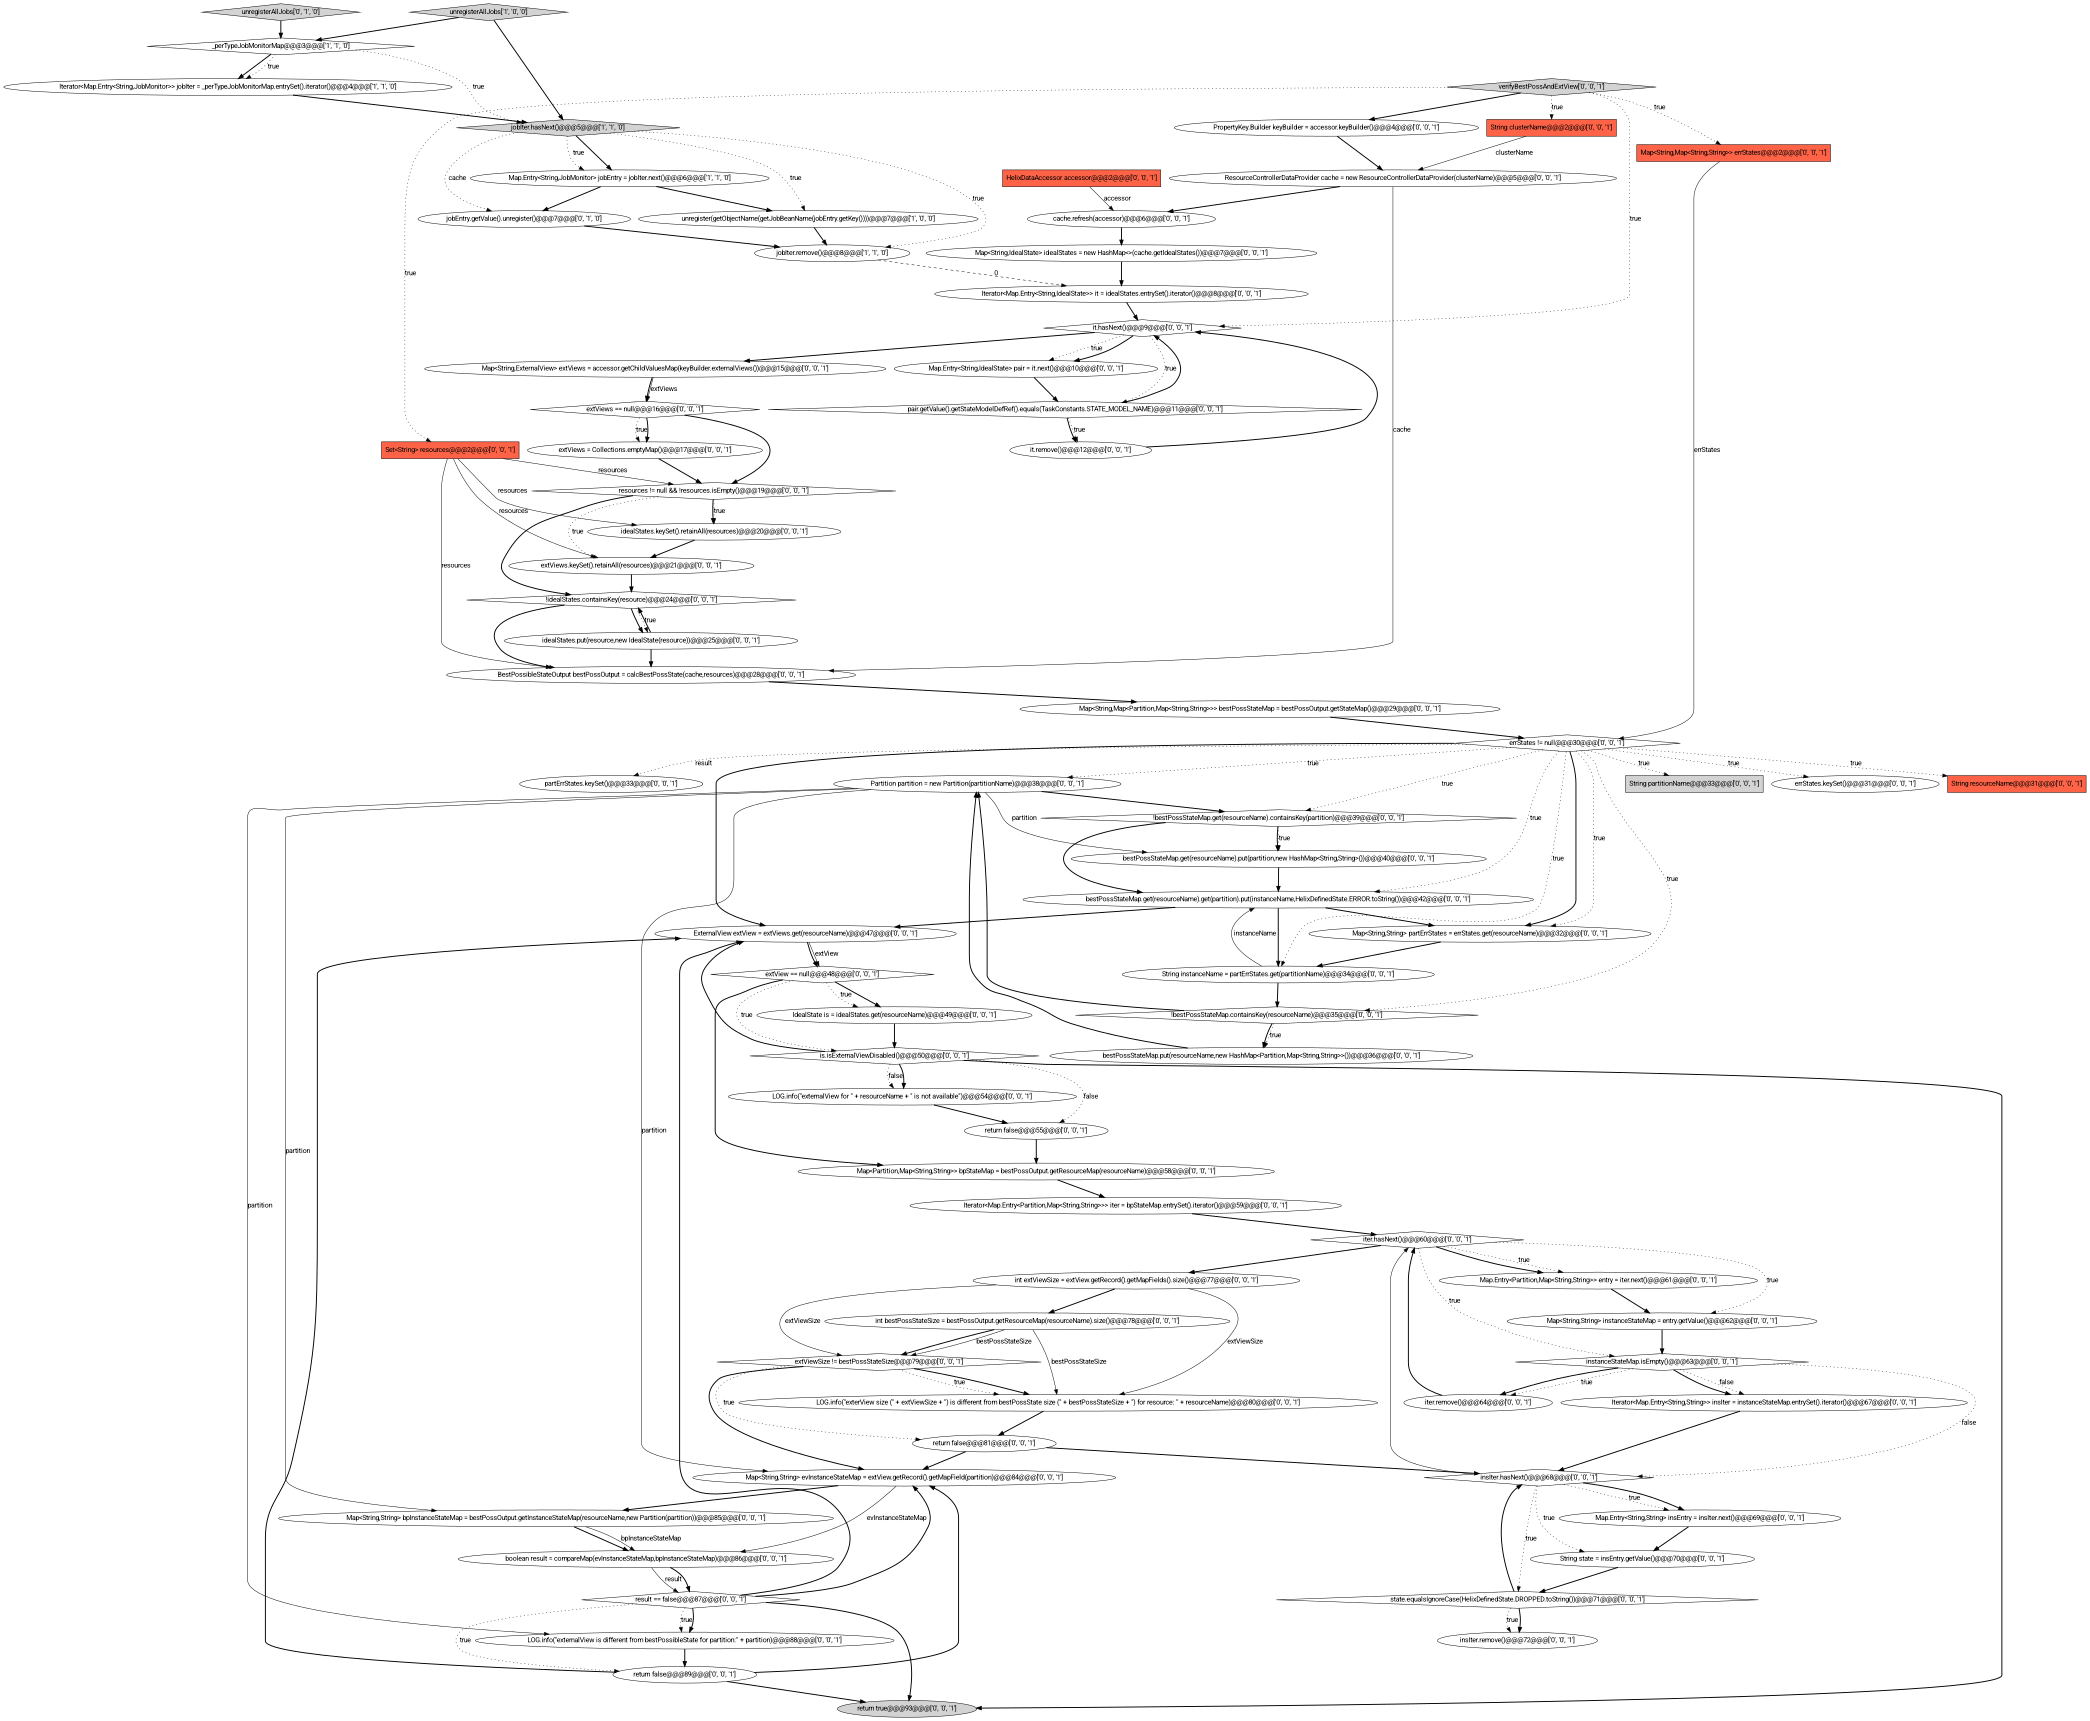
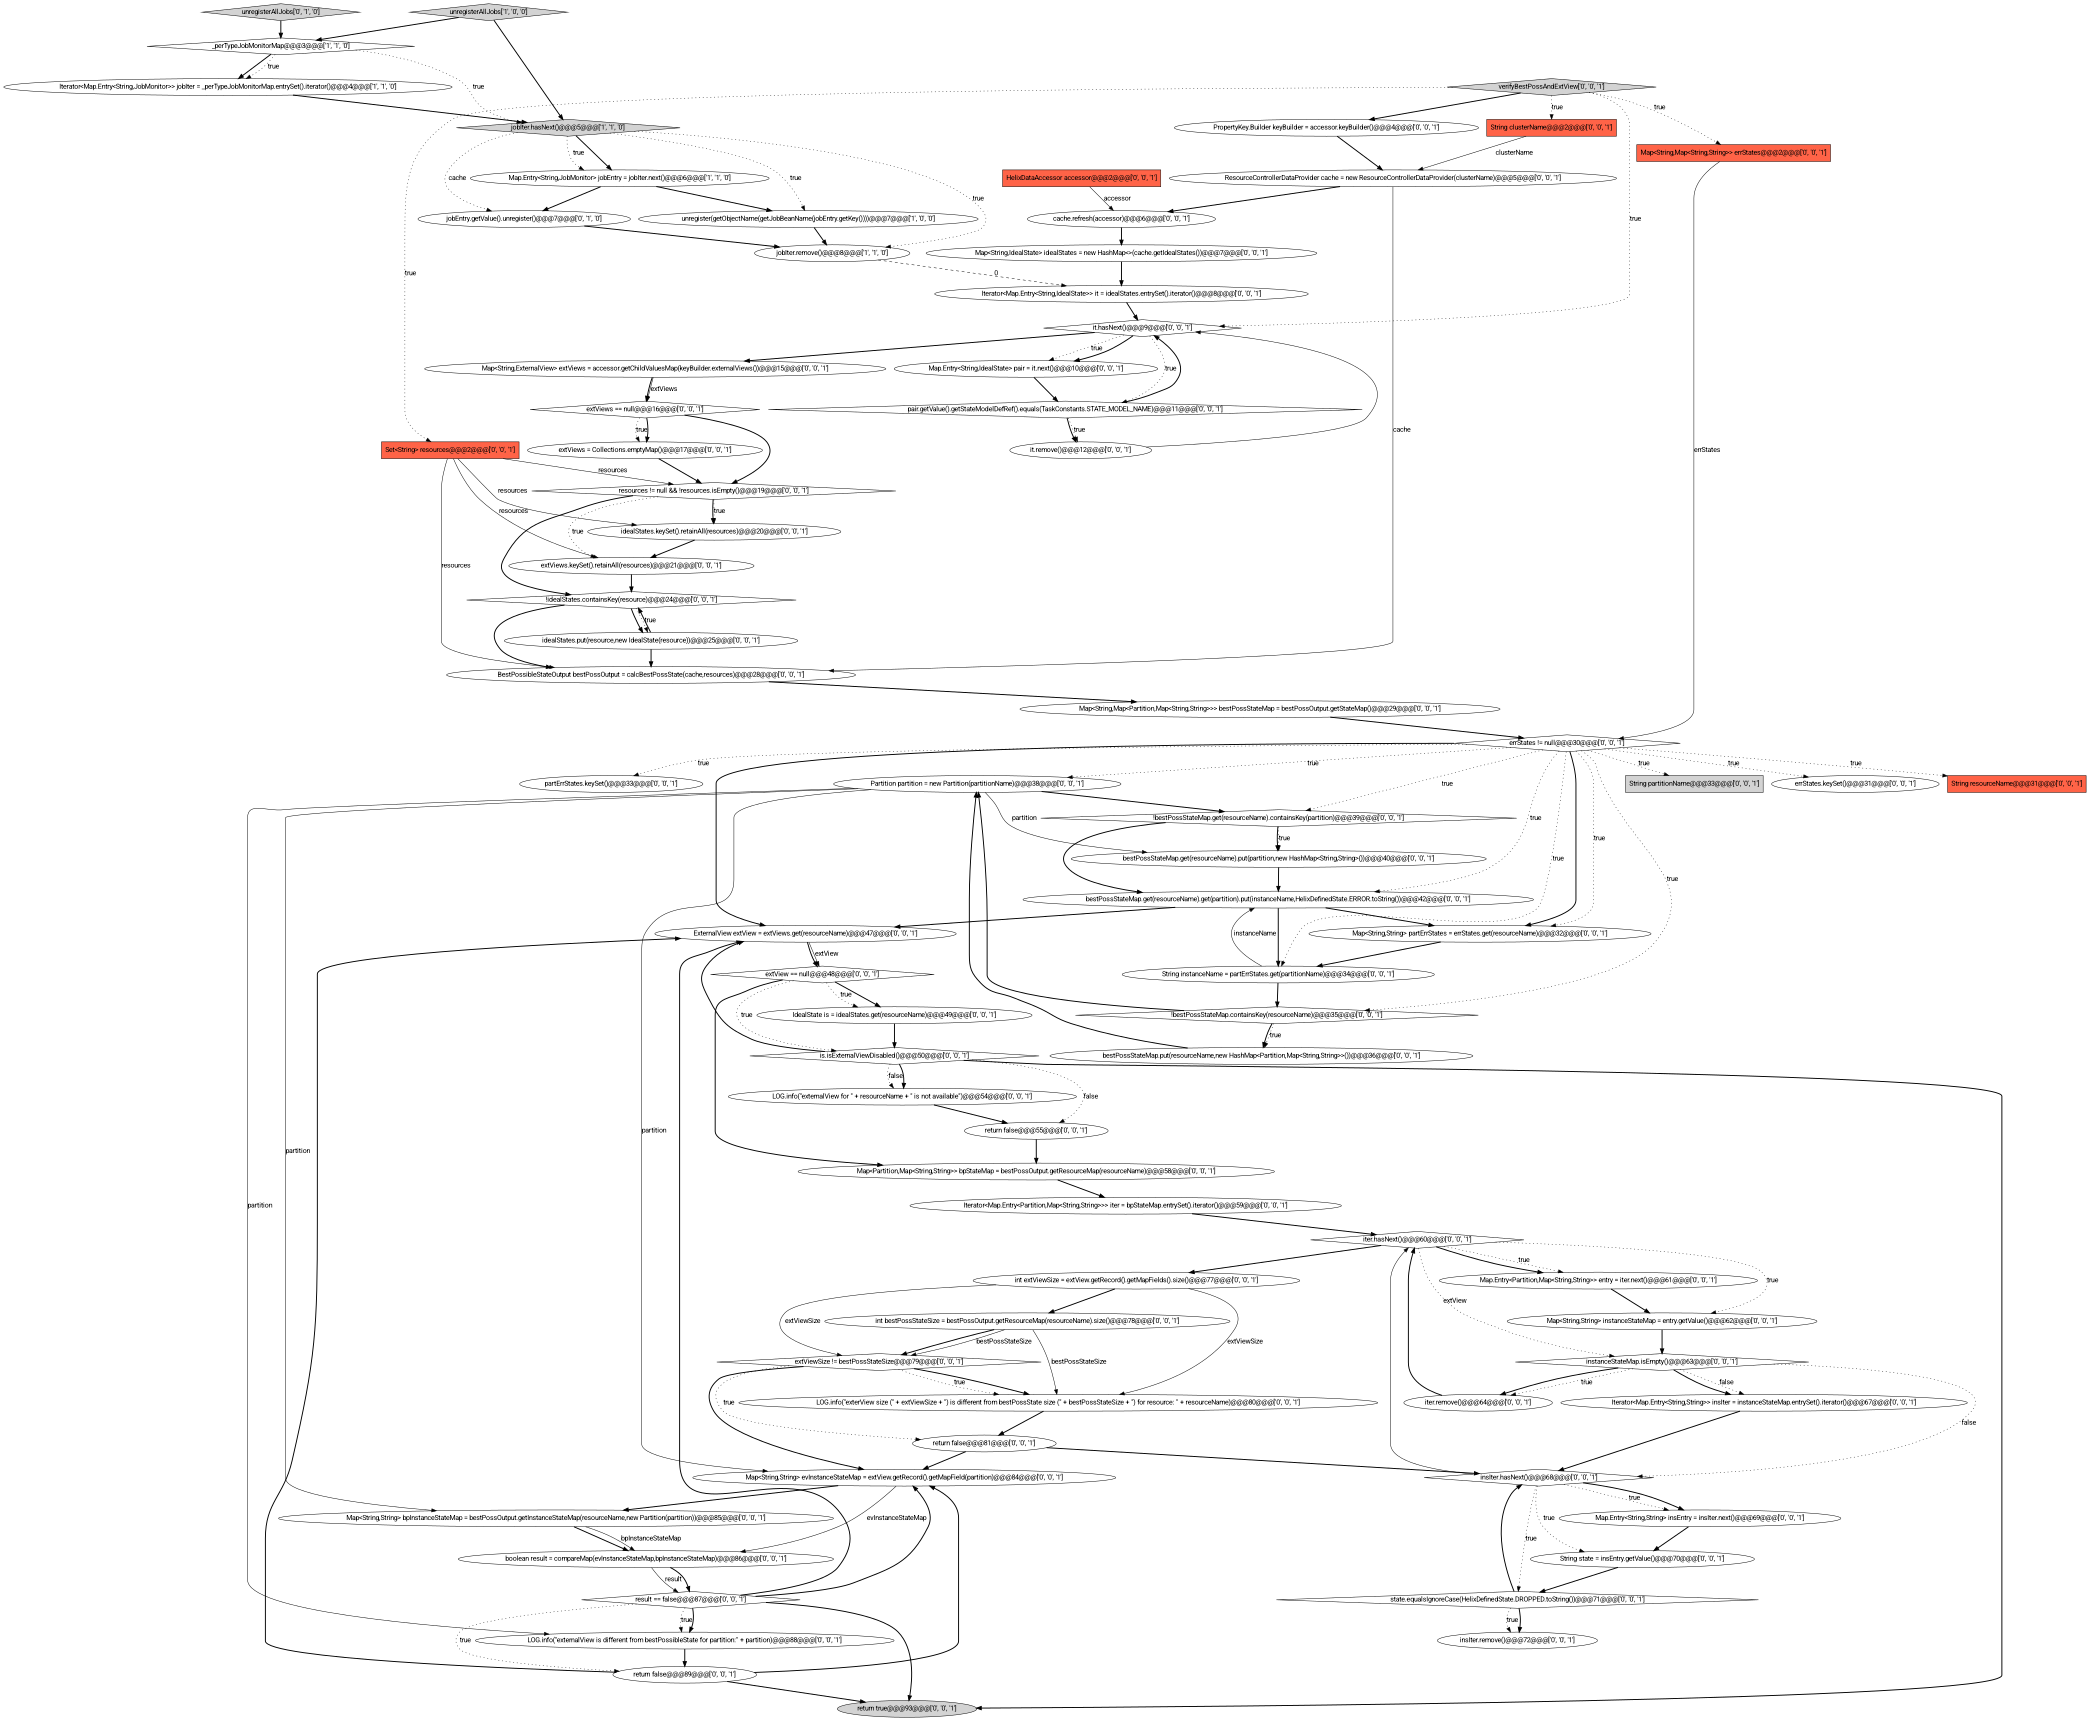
(1366, 418) -> (1366, 418)
(704, 764) -> (704, 764)
(1455, 1301) -> (1455, 1301)
